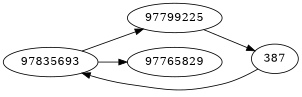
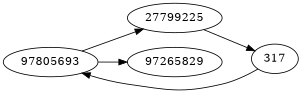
(175, 18) -> (175, 18)
(275, 59) -> (275, 59)
(51, 62) -> (51, 62)
(175, 62) -> (175, 62)
